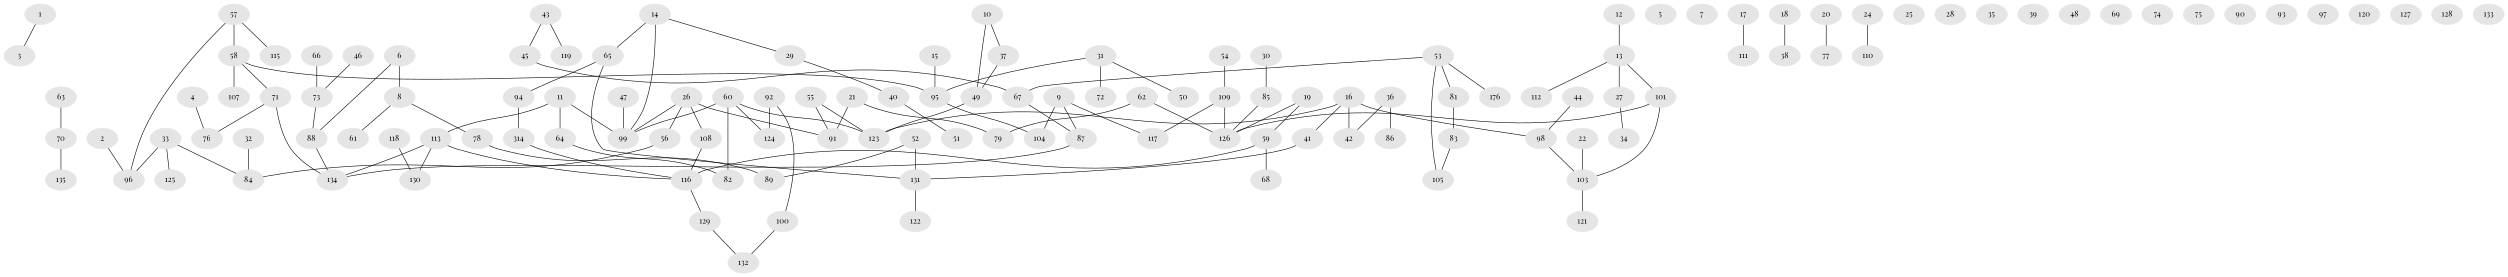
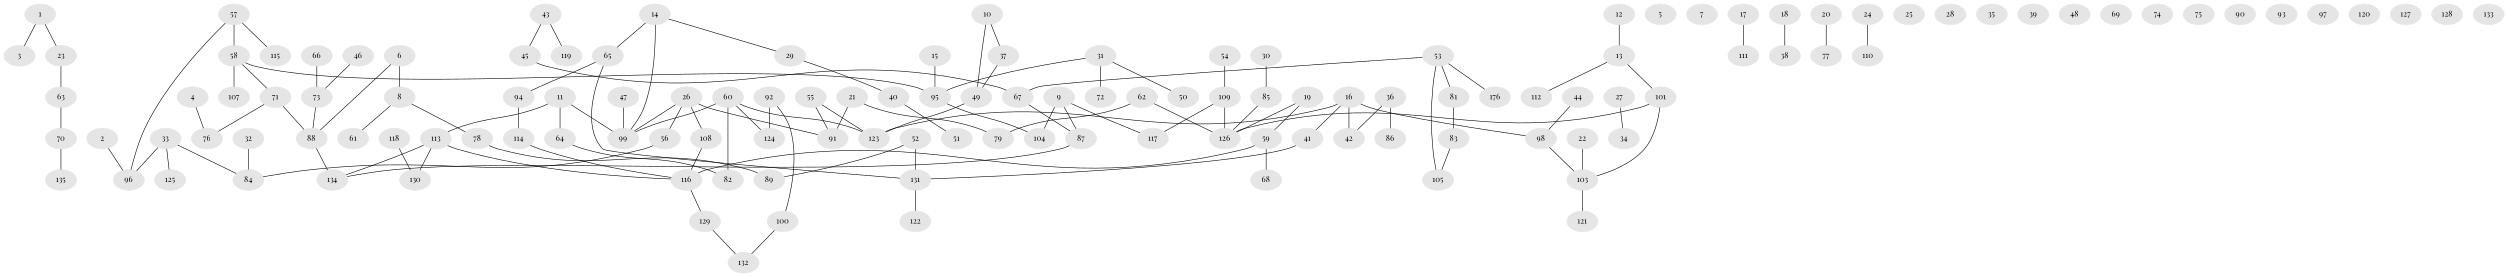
none -> (61, 56)
(1619, 77) -> none
(519, 139) -> (519, 139)
(289, 147) -> (294, 118)
